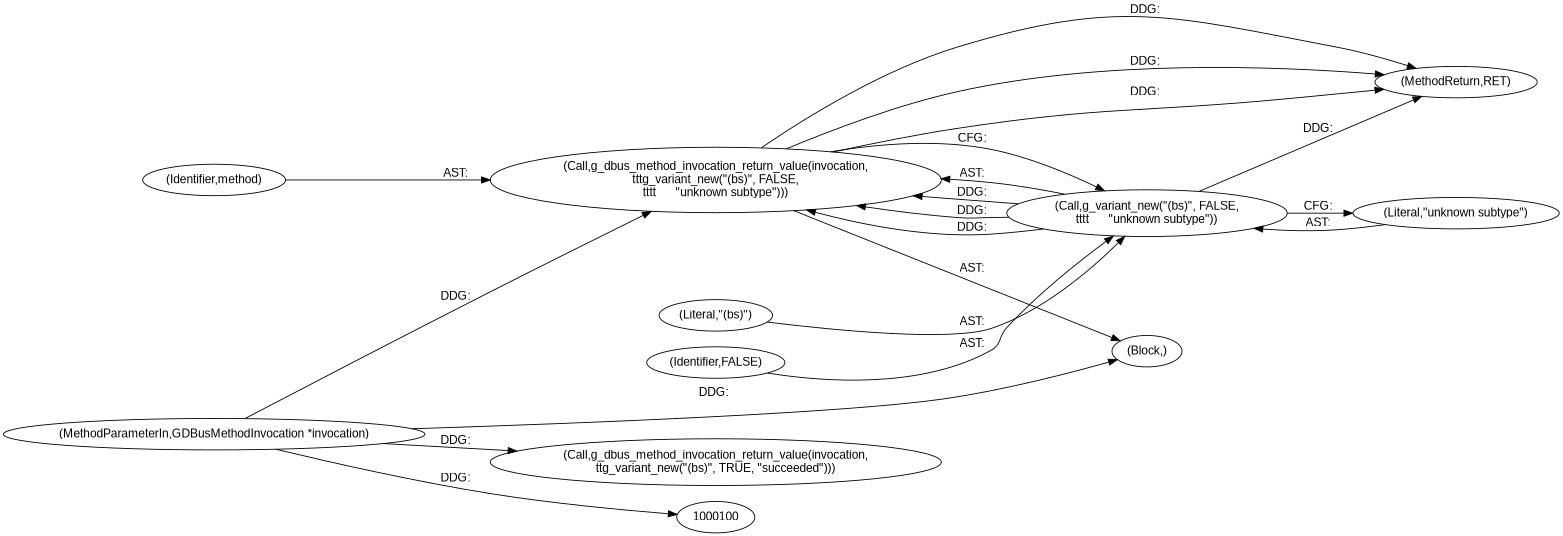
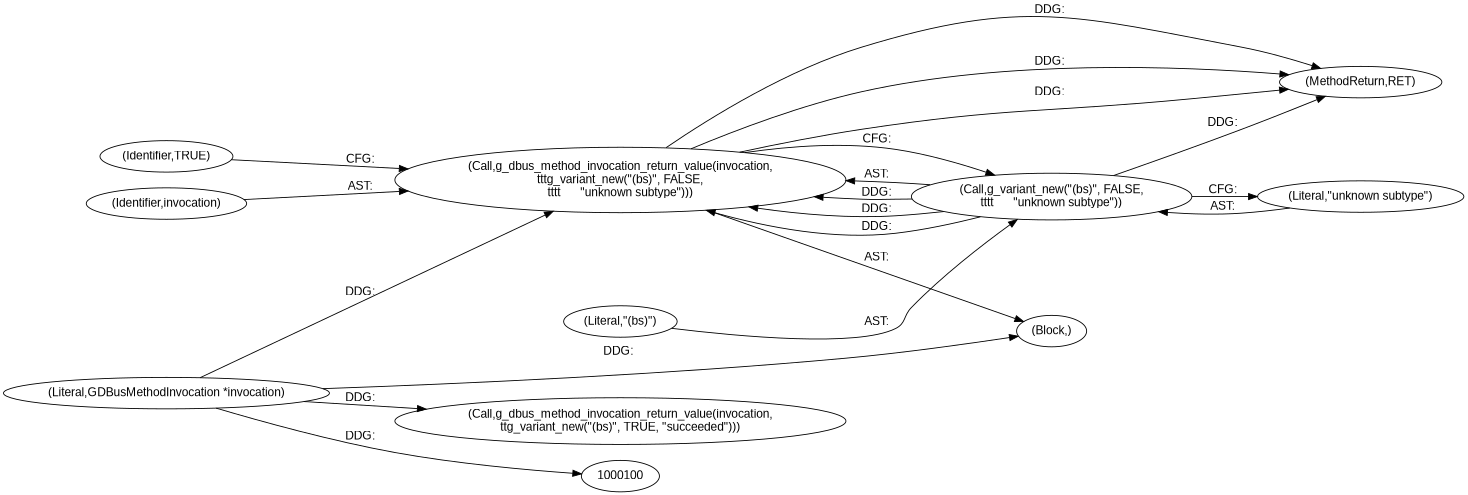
none -> (166, 156)
(214, 180) -> (166, 204)
(716, 363) -> none
(214, 434) -> (166, 393)
